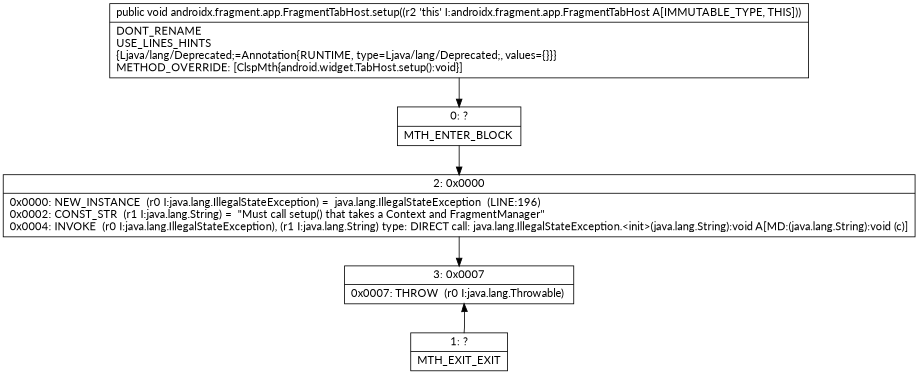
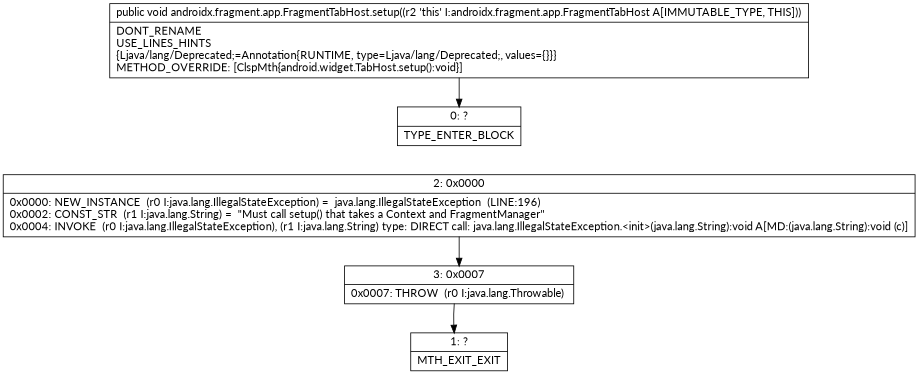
(458, 136) -> (459, 136)
(459, 156) -> none
(465, 322) -> (454, 314)
